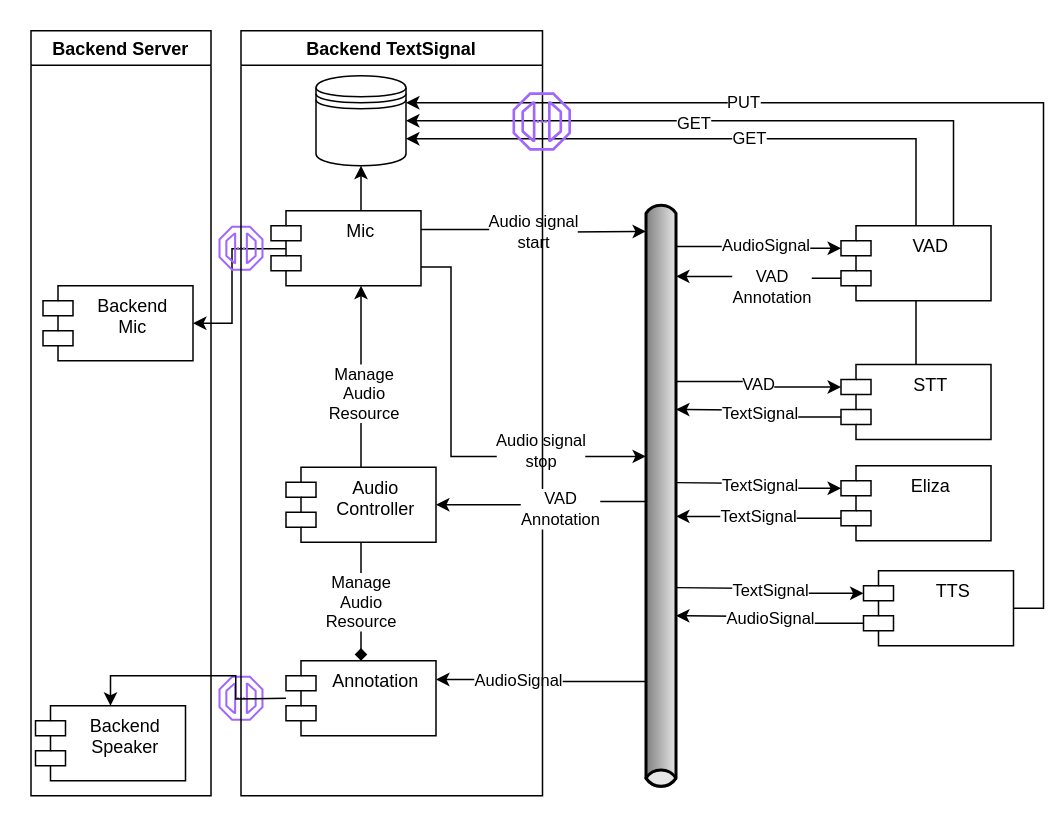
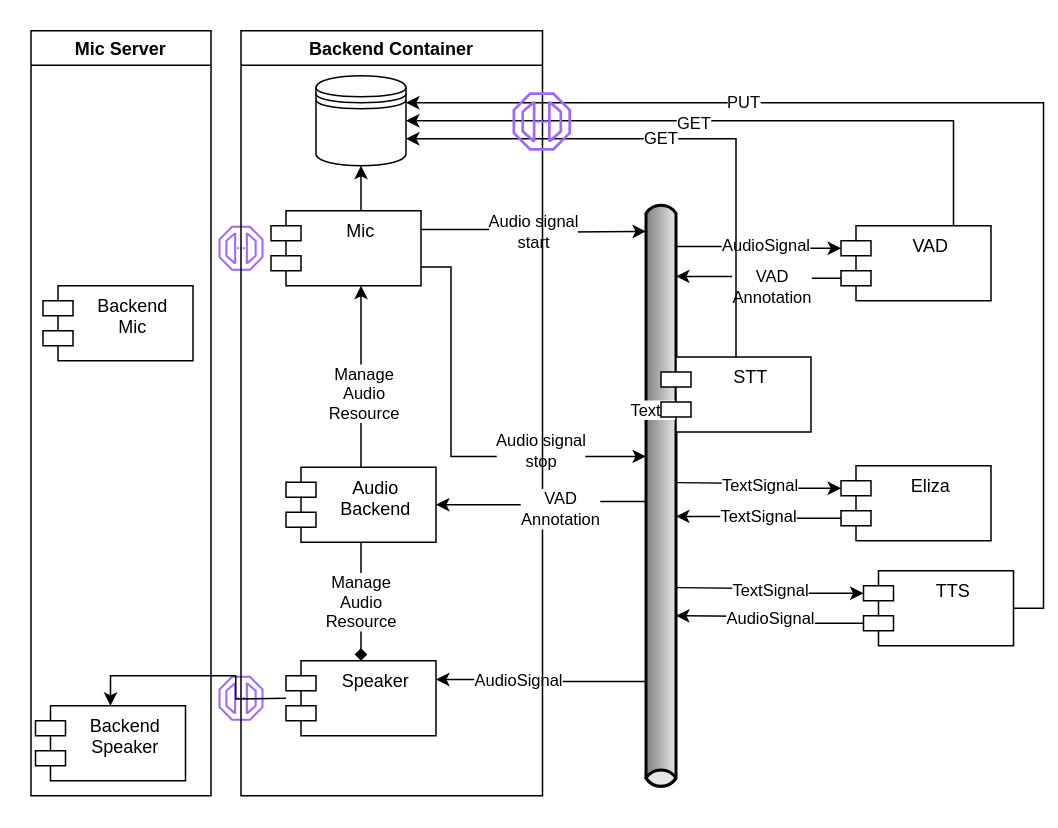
(120, 49) -> (120, 49)
(391, 49) -> (391, 49)
(232, 275) -> none
(916, 402) -> (736, 395)
(375, 488) -> (375, 488)
(375, 681) -> (375, 681)
